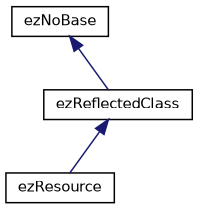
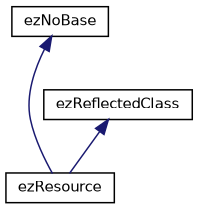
(94, 69) -> (29, 112)
